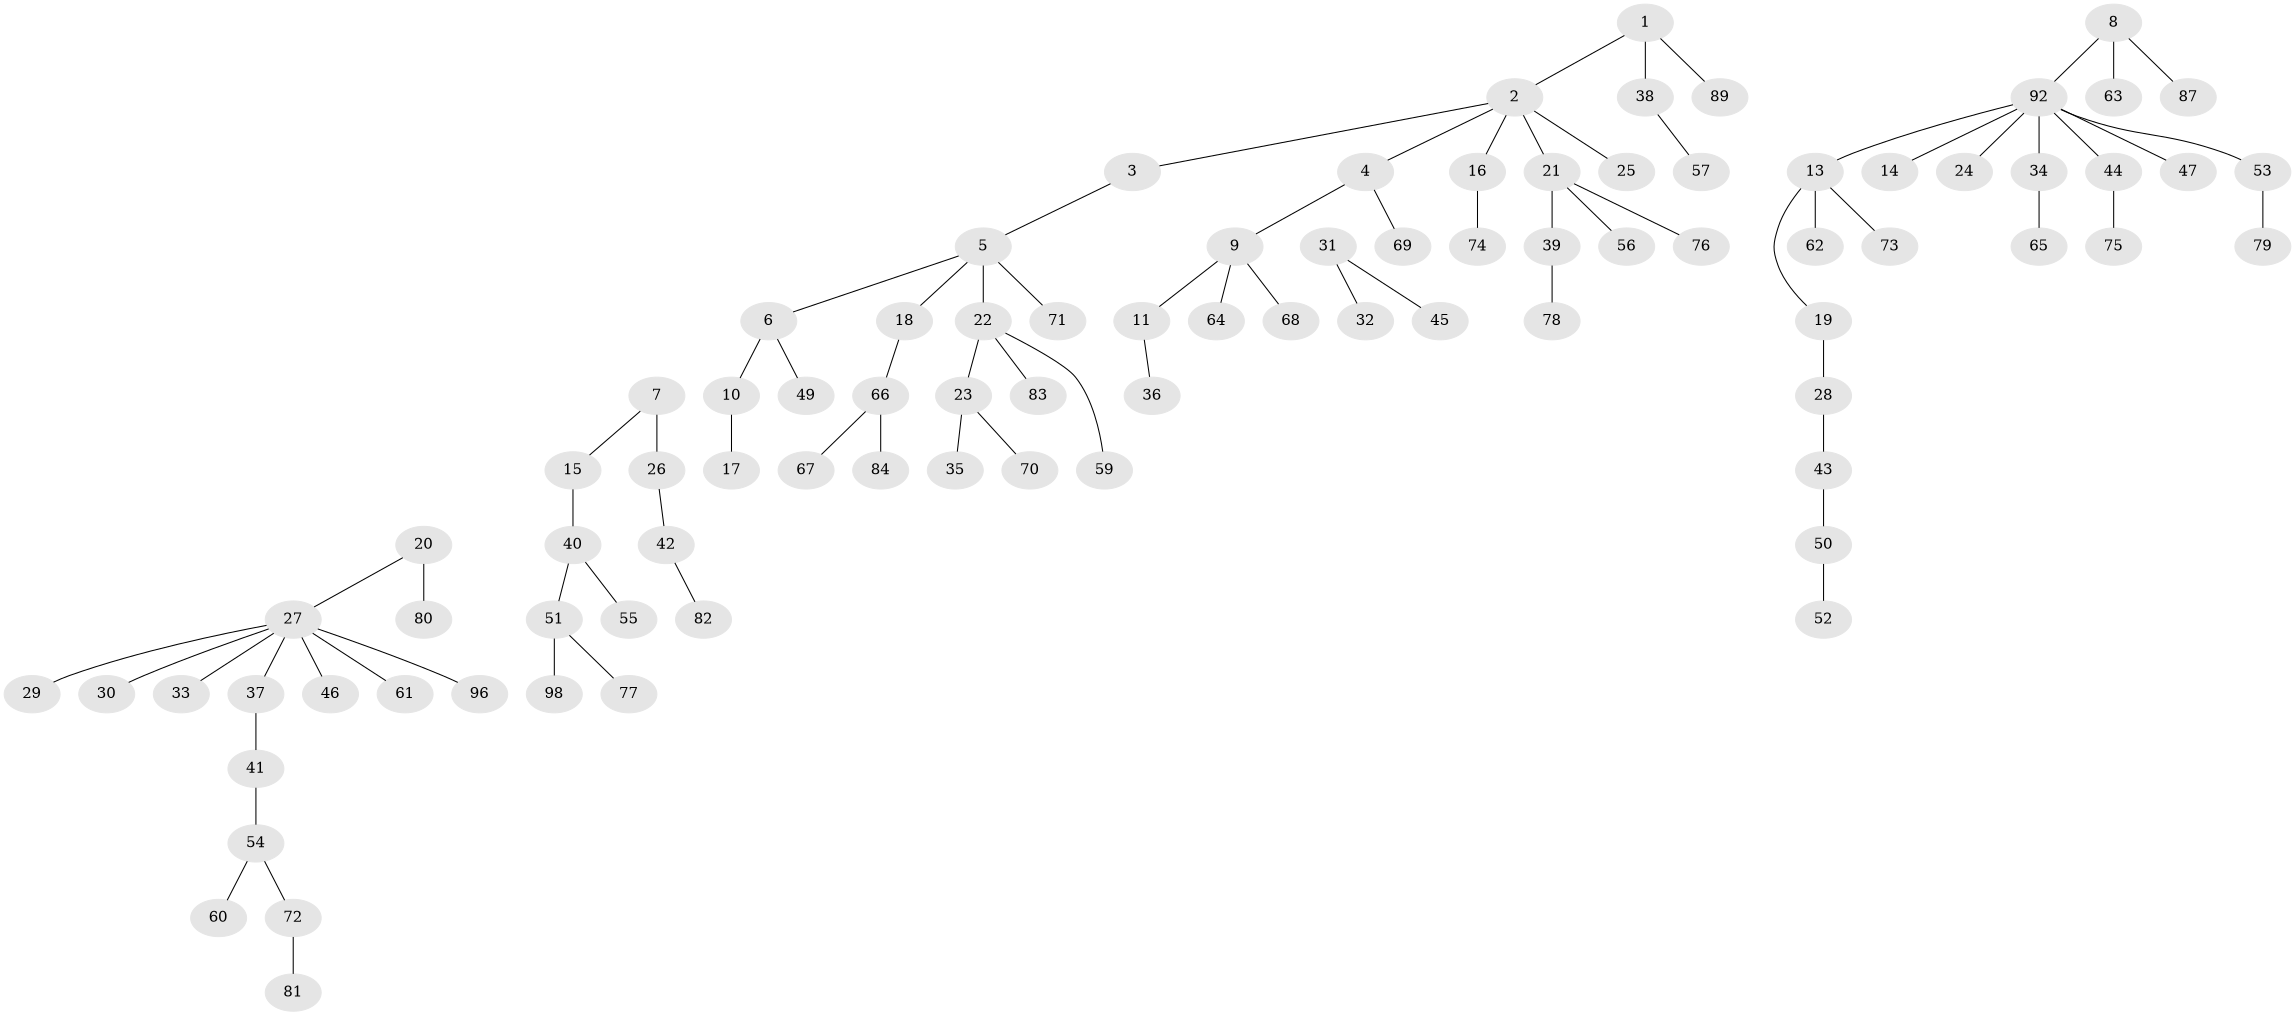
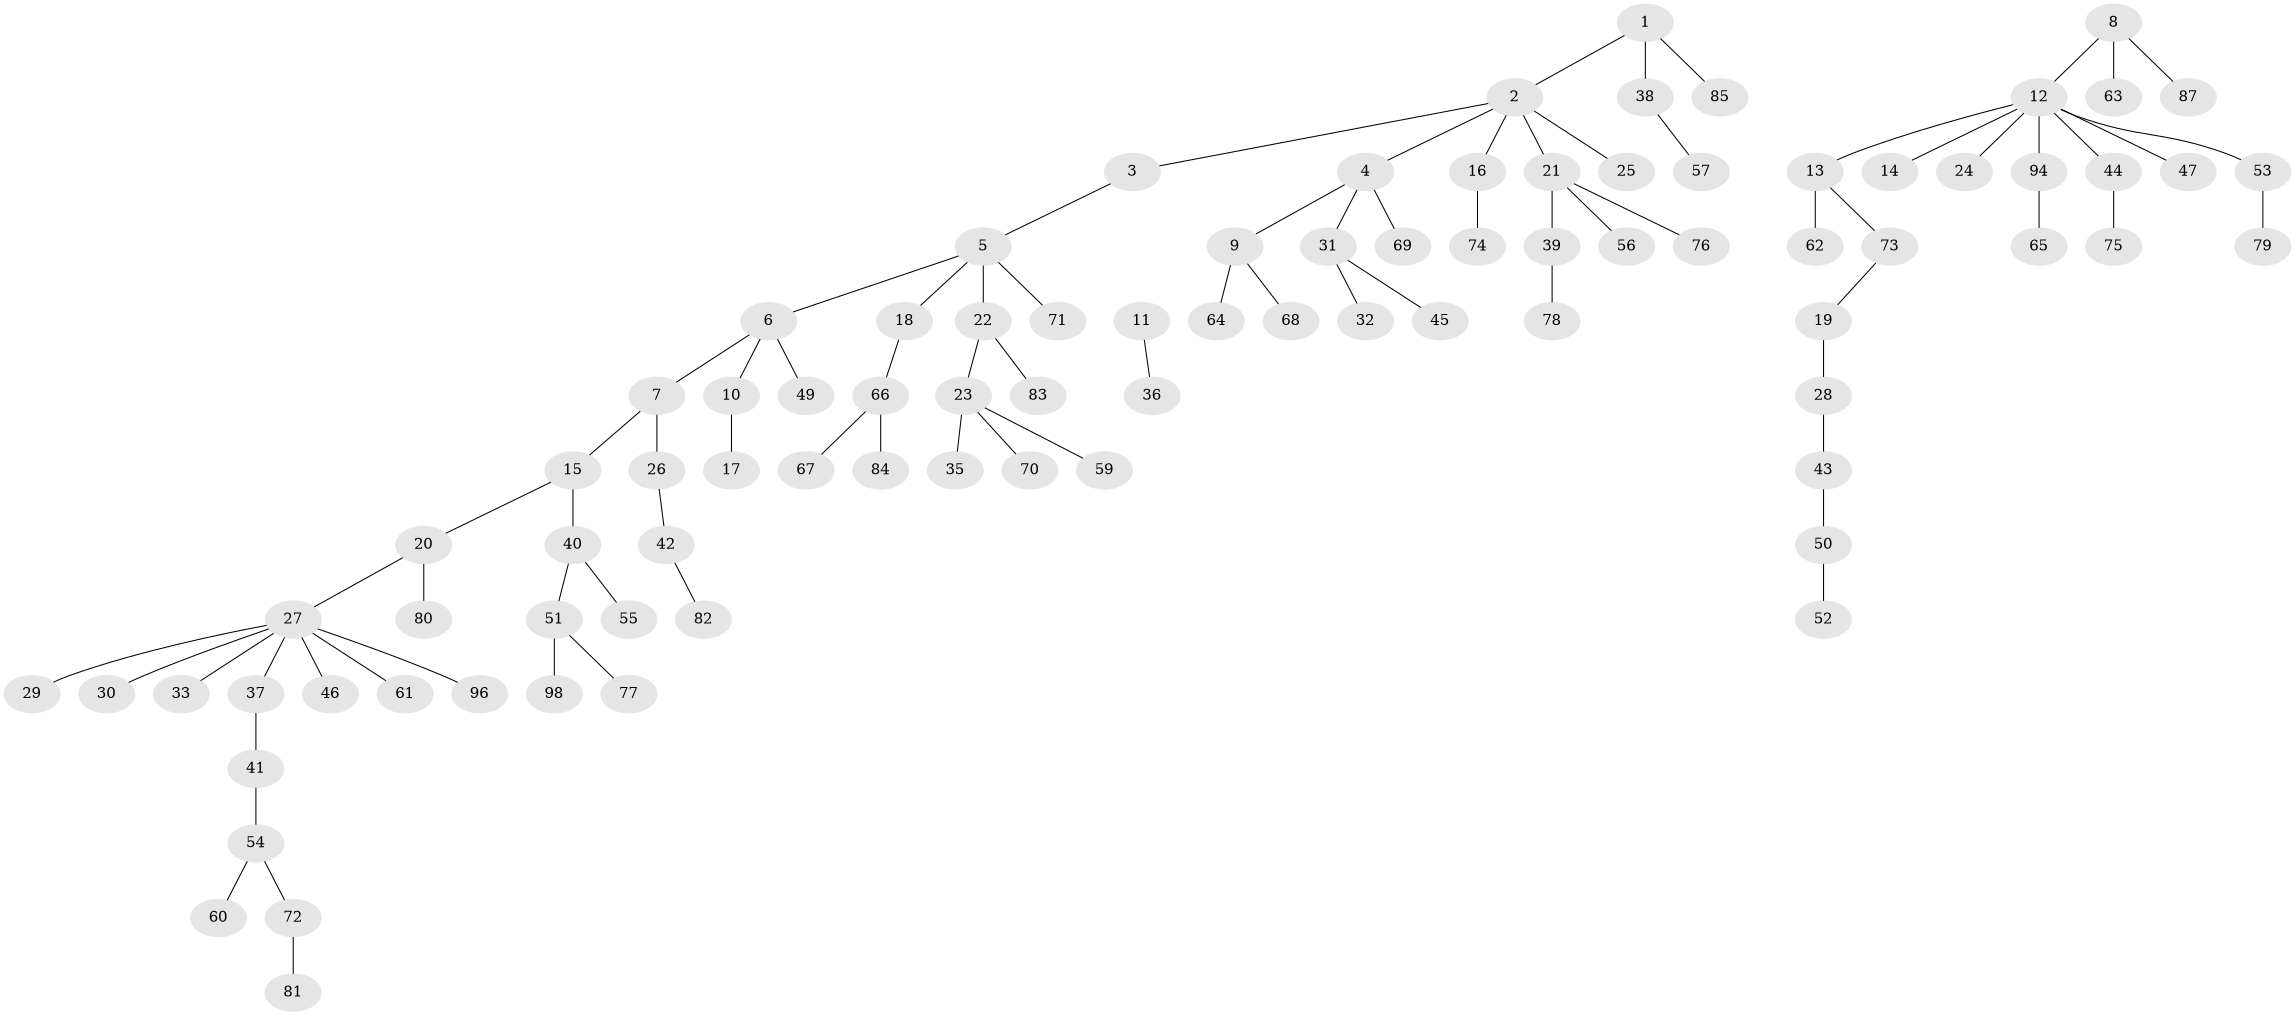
(1720, 97) -> (1720, 97)
(2039, 97) -> (2039, 97)
(2039, 172) -> (2039, 172)
none -> (1347, 209)
(1774, 249) -> (1857, 284)
(1188, 284) -> none
none -> (713, 359)
(1074, 376) -> (1034, 433)
none -> (498, 508)
